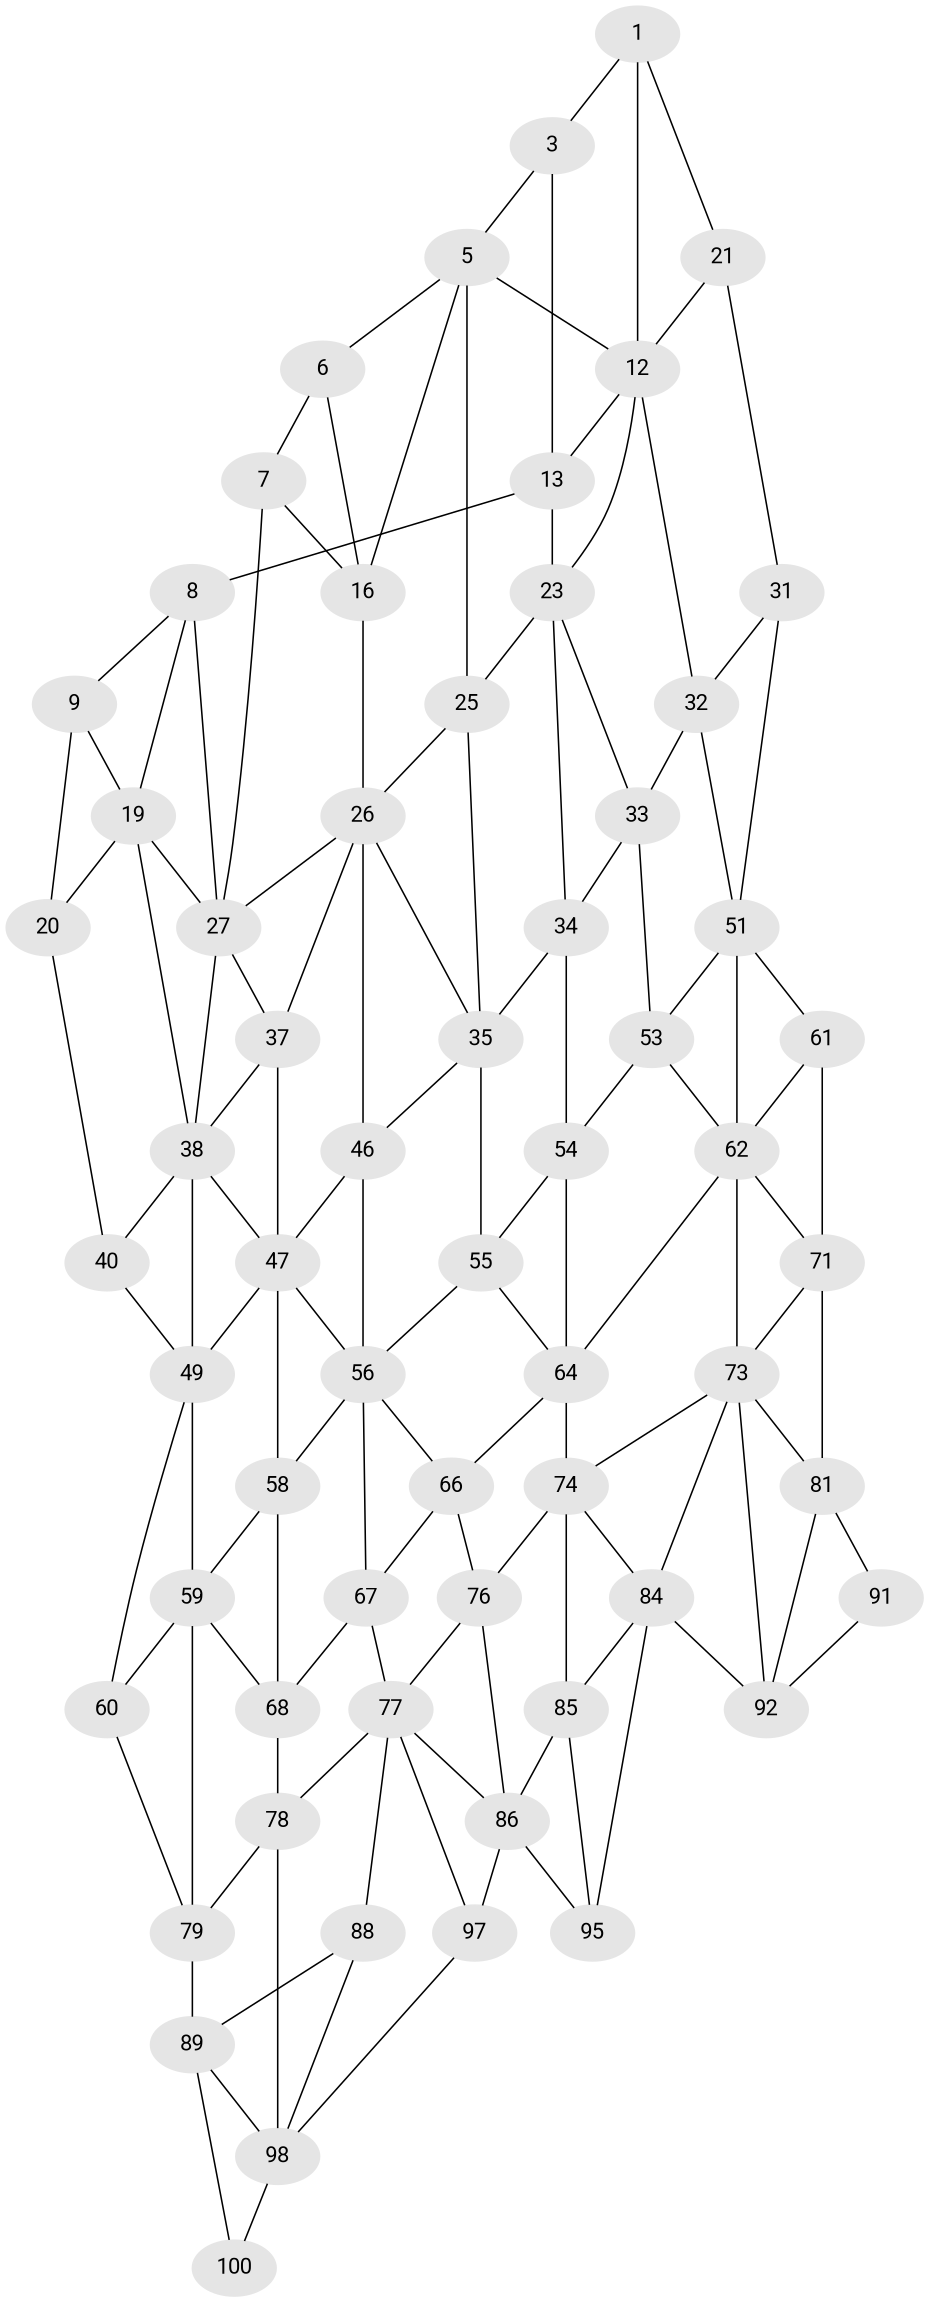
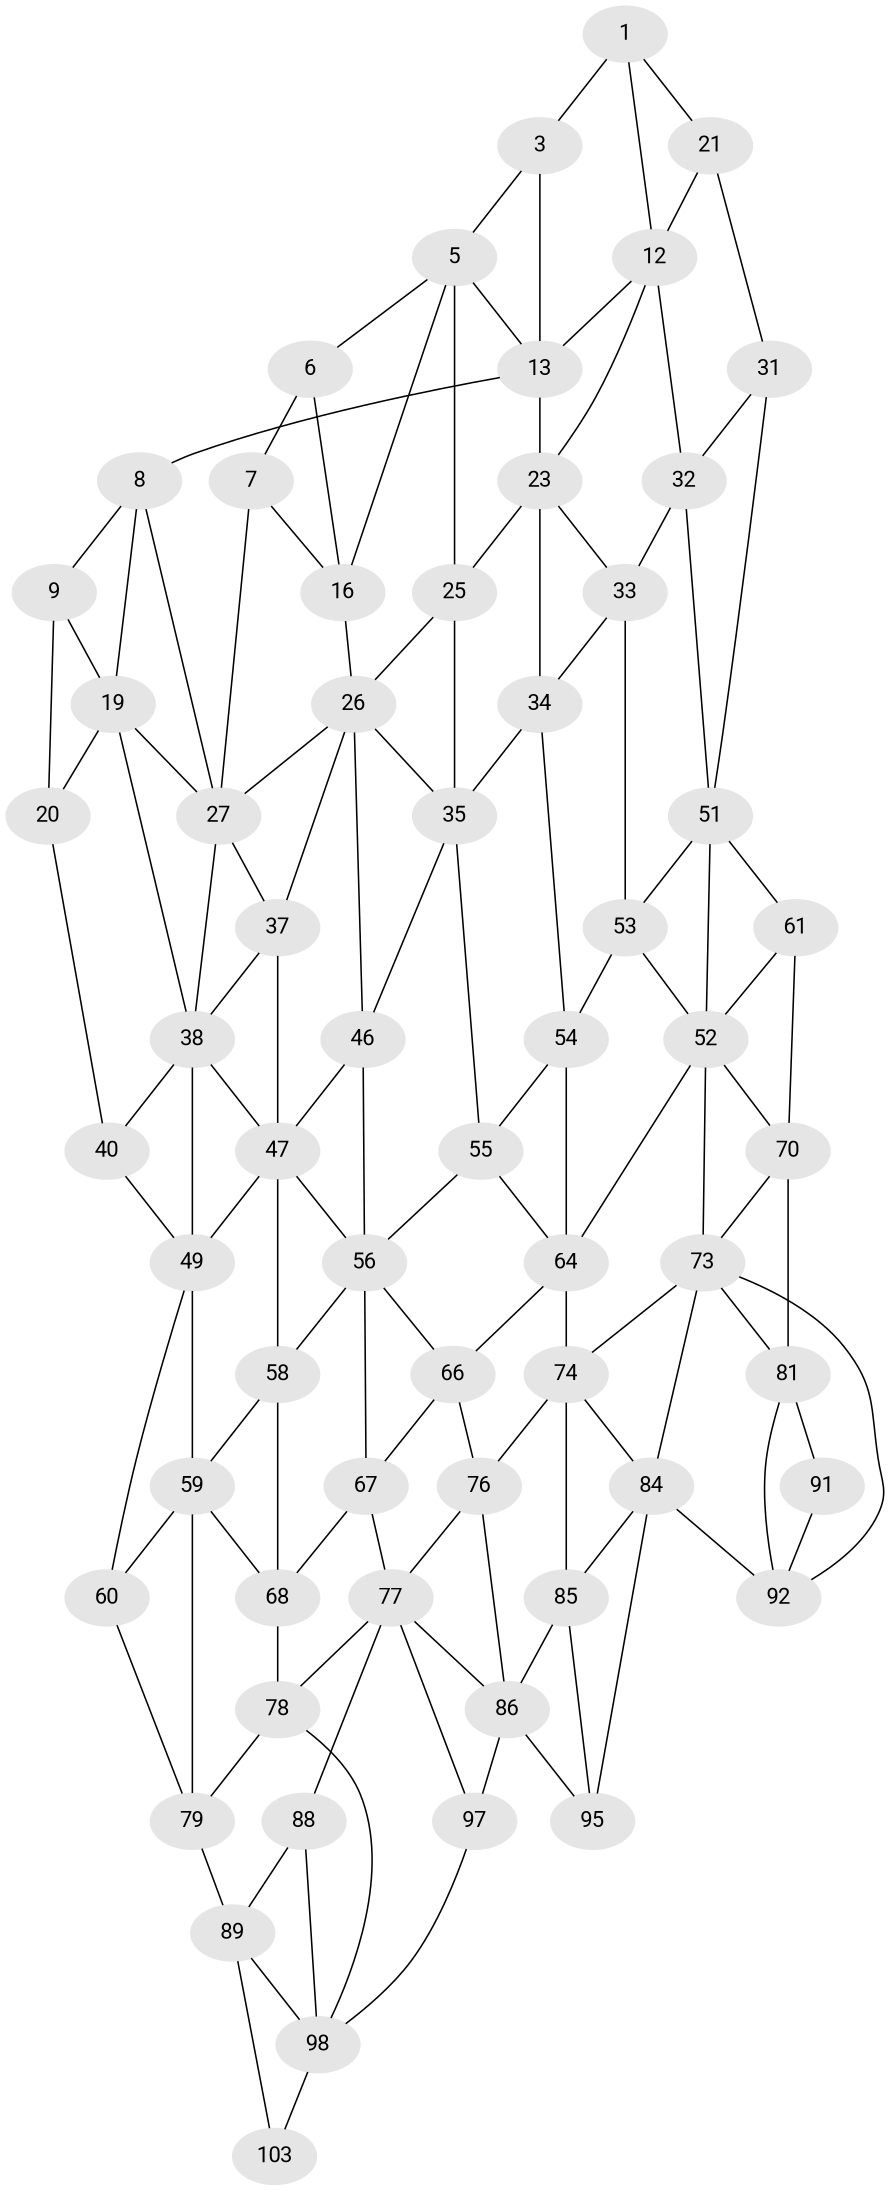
(541, 306) -> (497, 313)
(737, 1151) -> (706, 1039)
(822, 1263) -> (788, 1151)
(234, 2268) -> (275, 2156)
